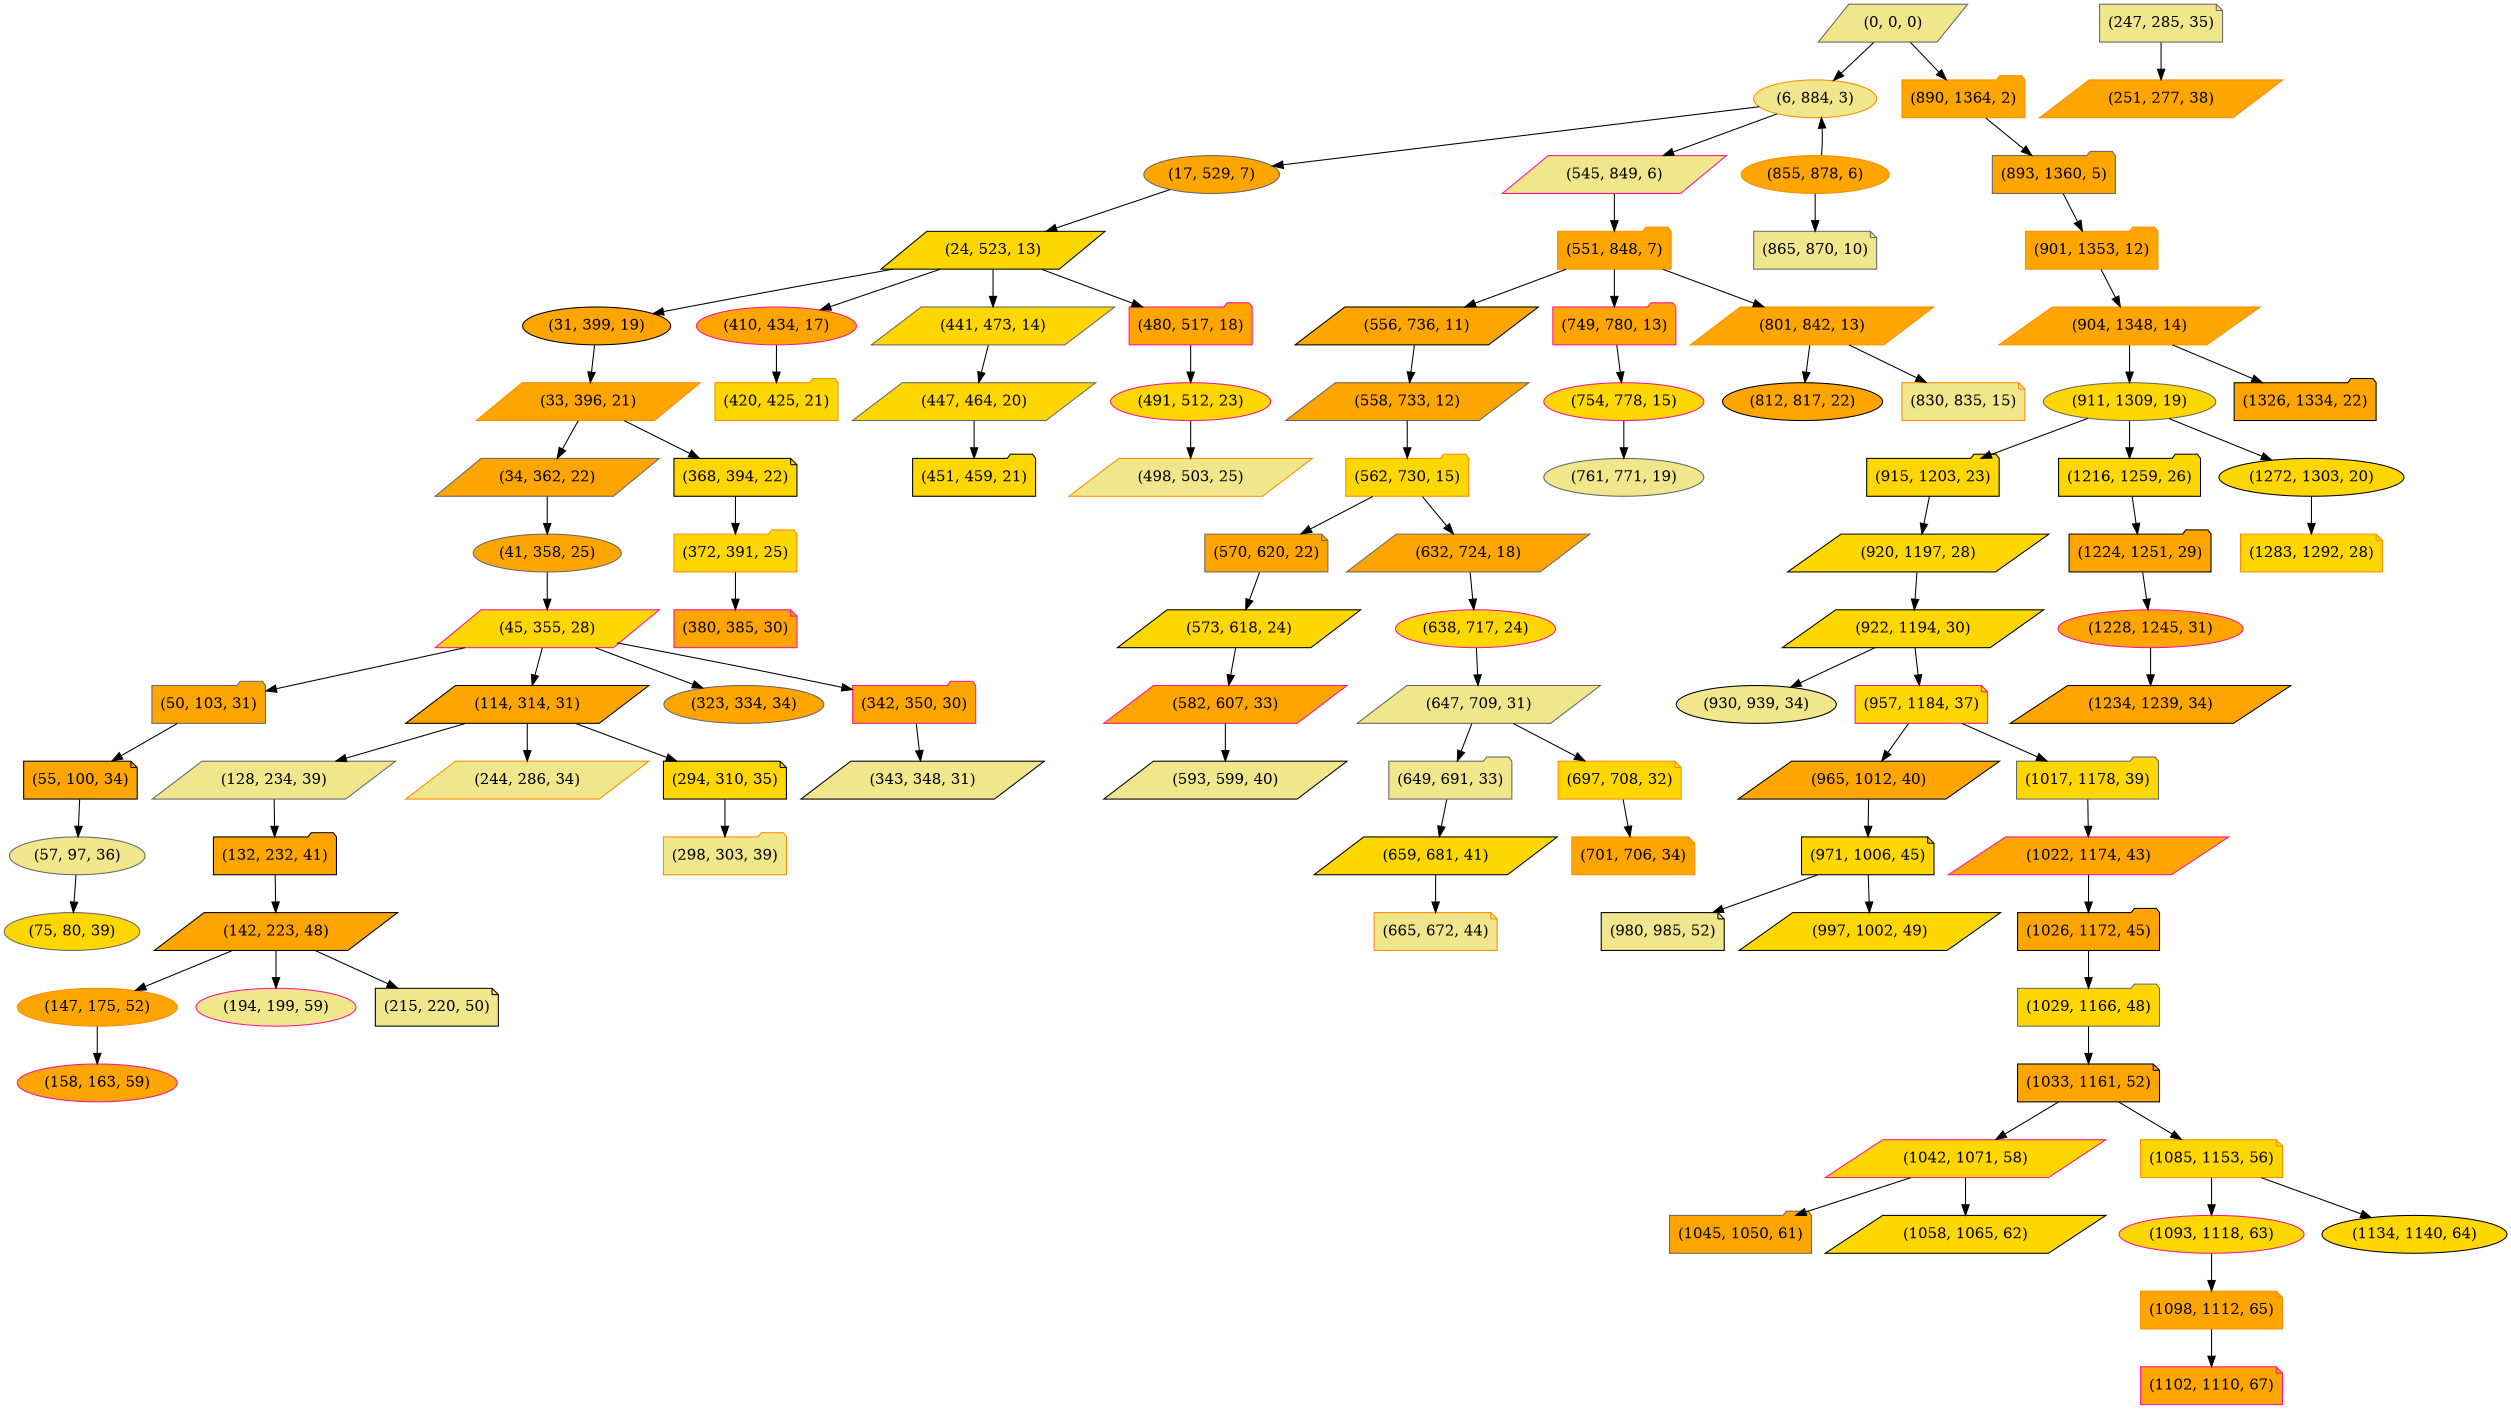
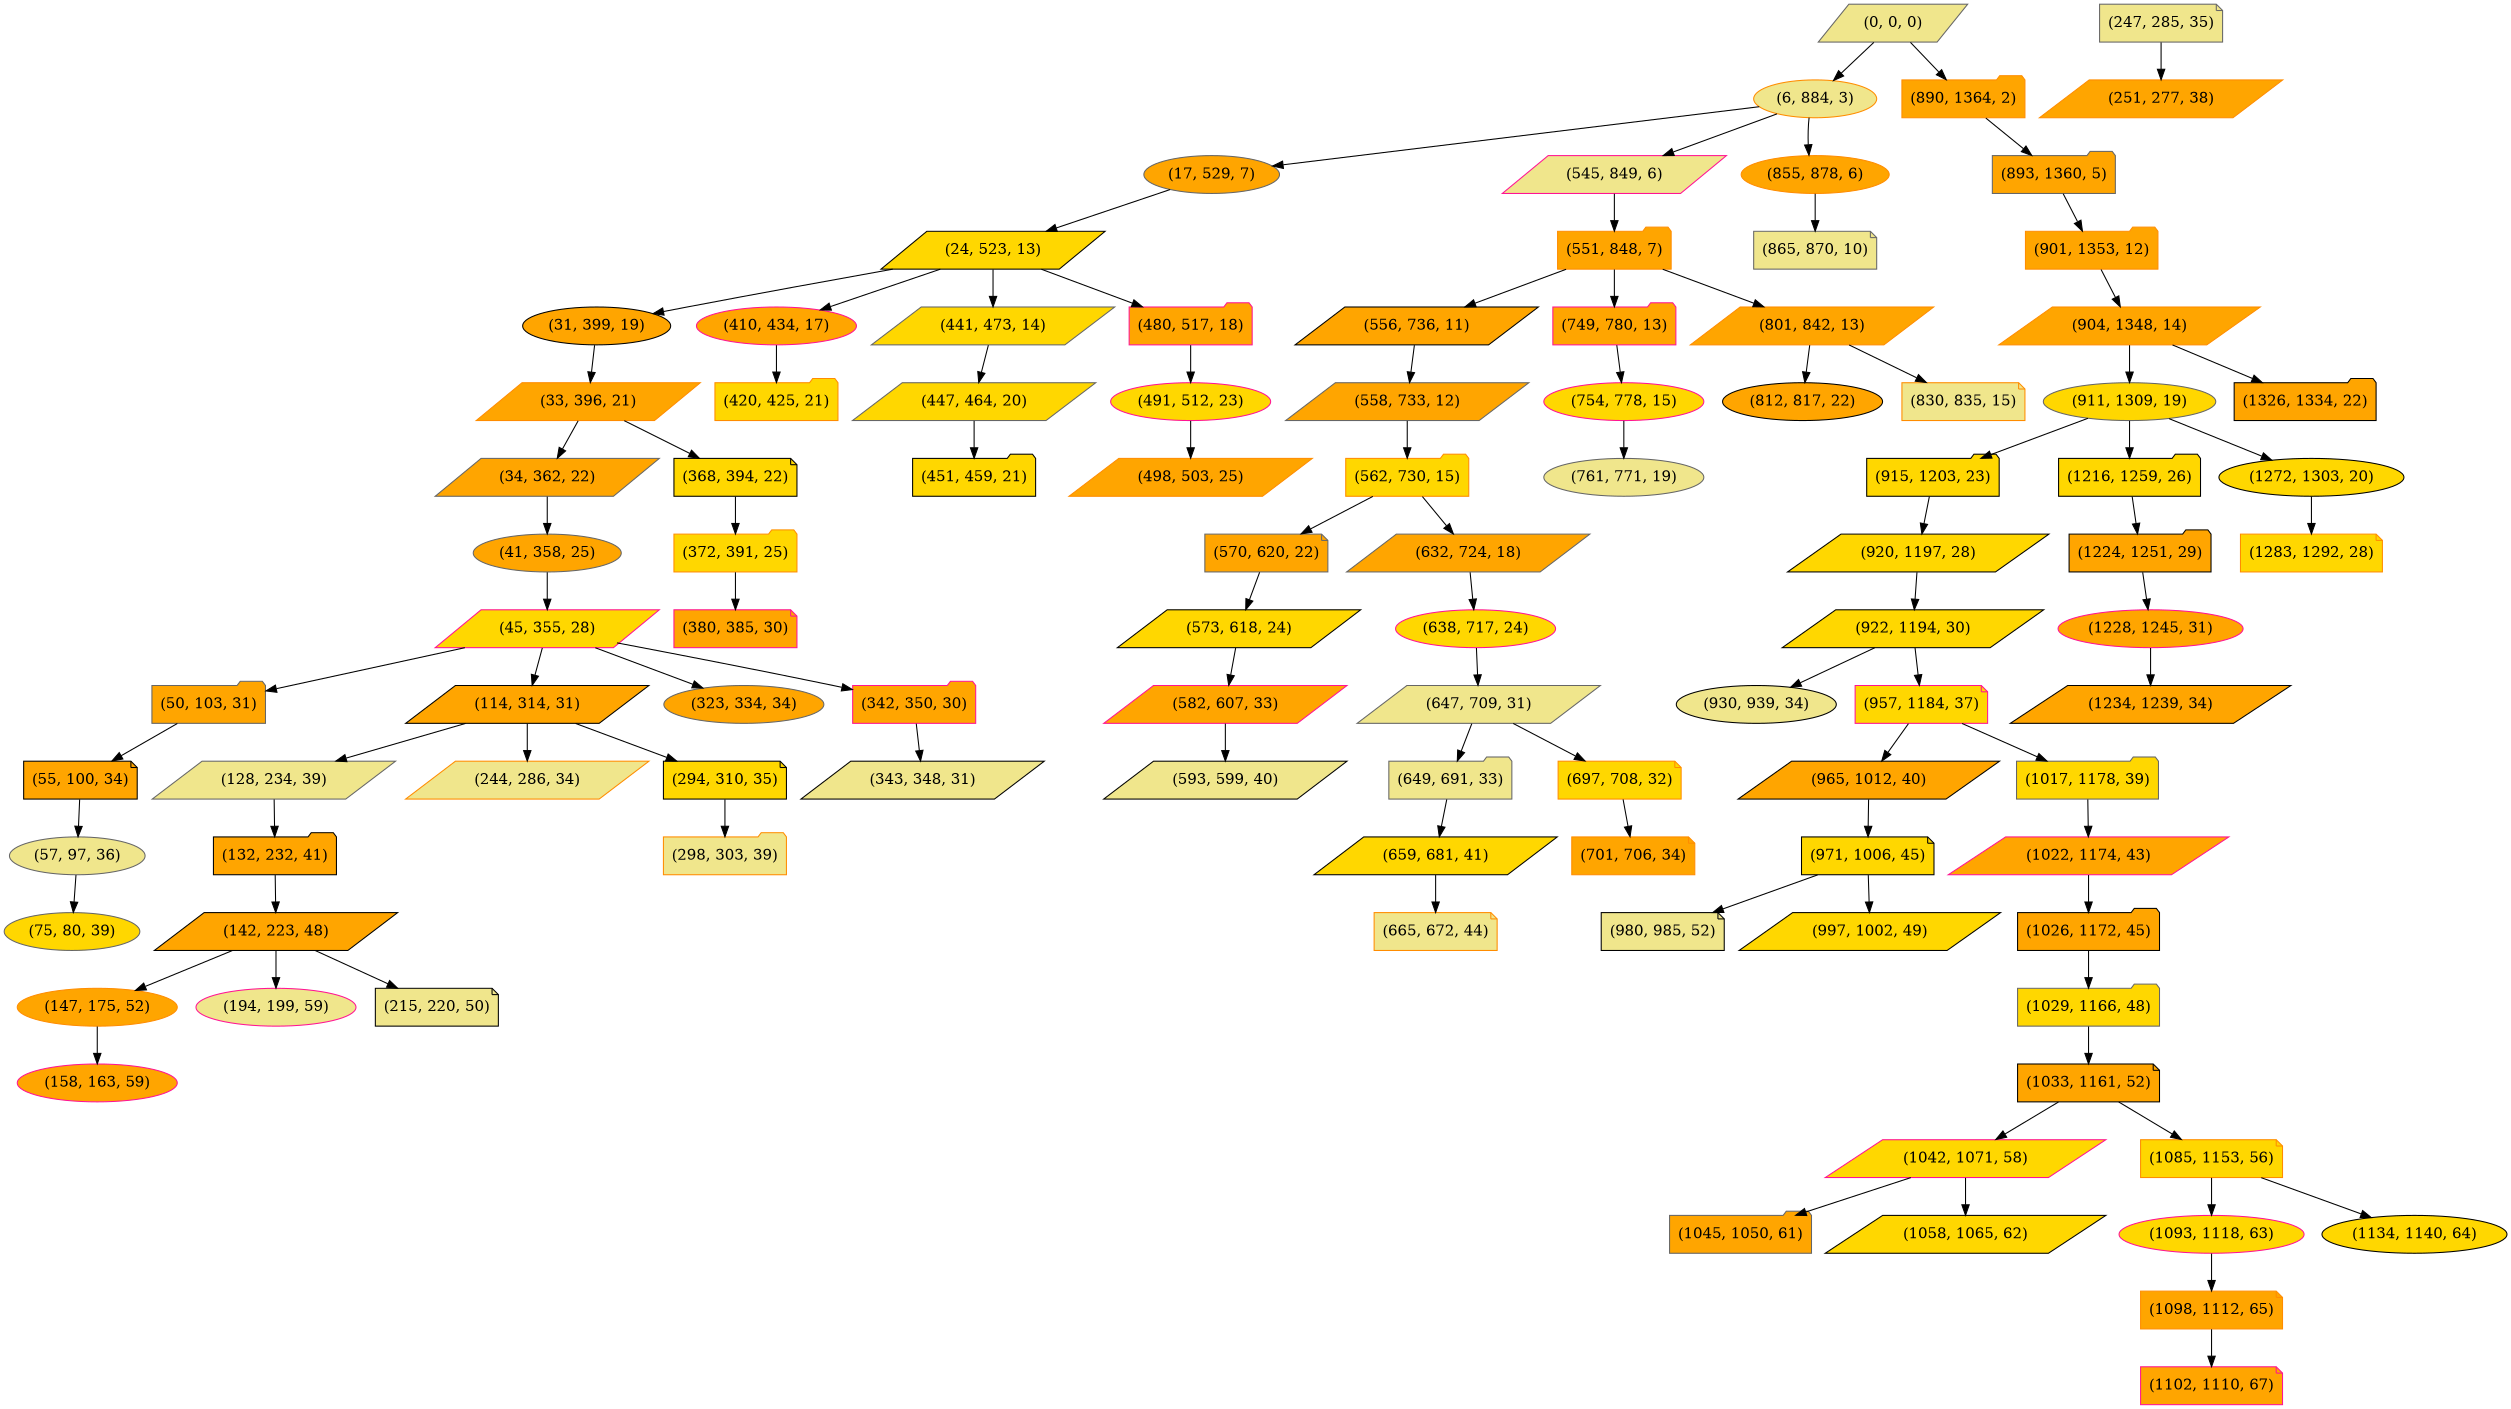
(1822, 142) -> (1808, 131)
(1191, 477) -> (1191, 477)
